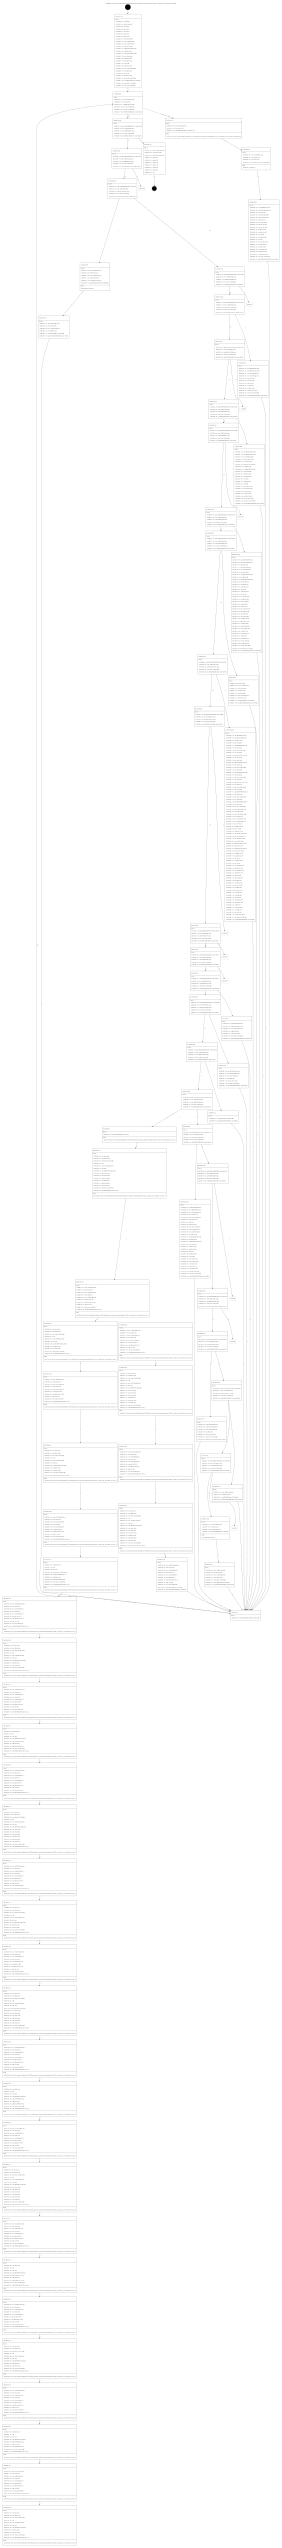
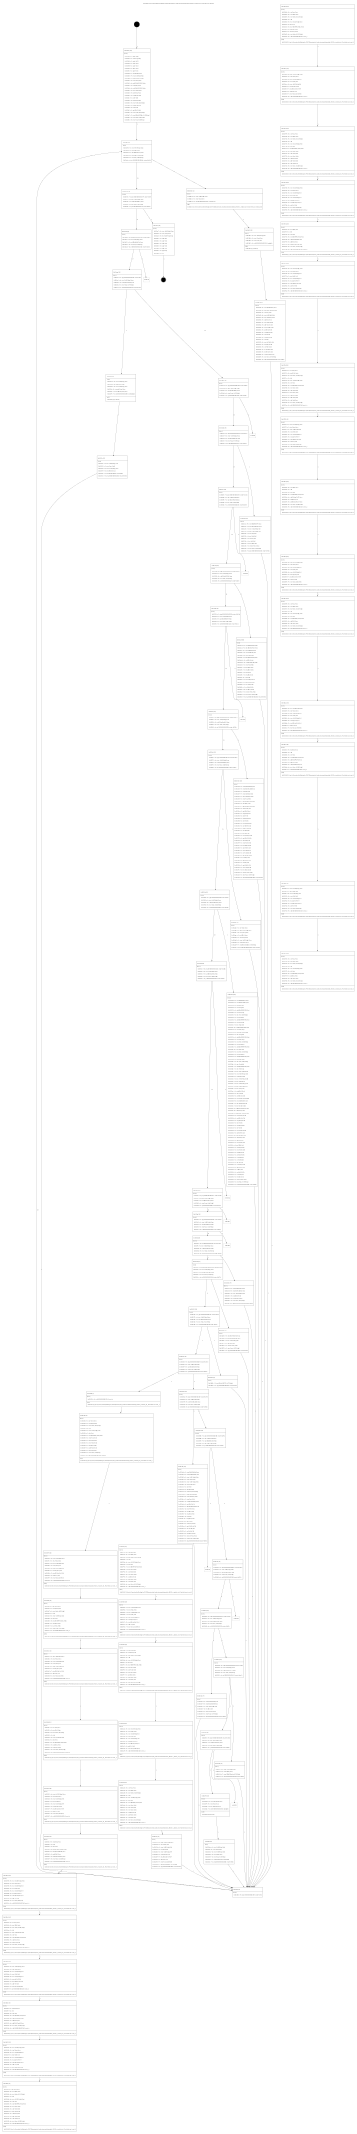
none -> (156, 1569)
(40, 1877) -> none
